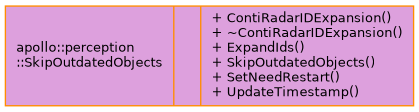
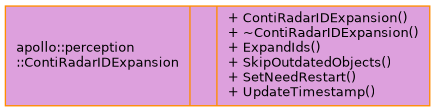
(90, 63) -> (98, 63)
